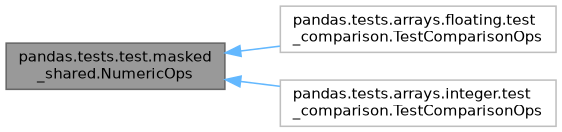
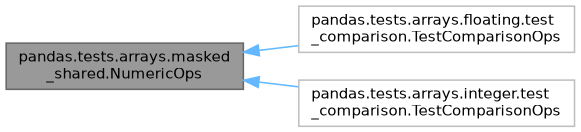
(116, 66) -> (125, 66)
